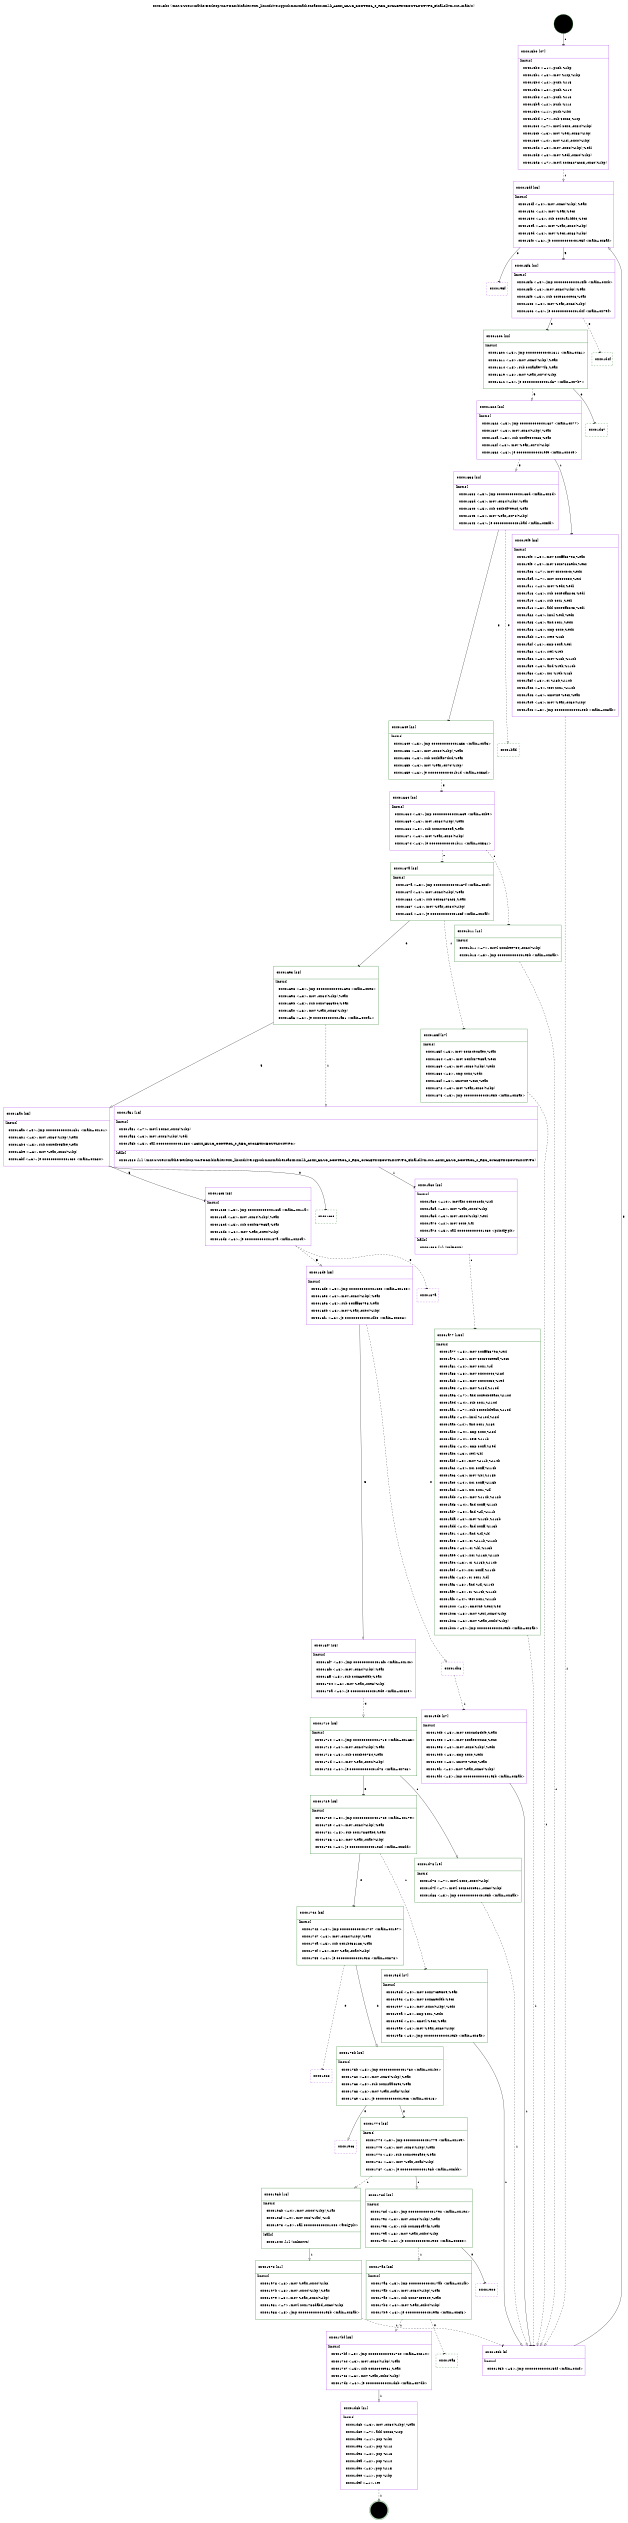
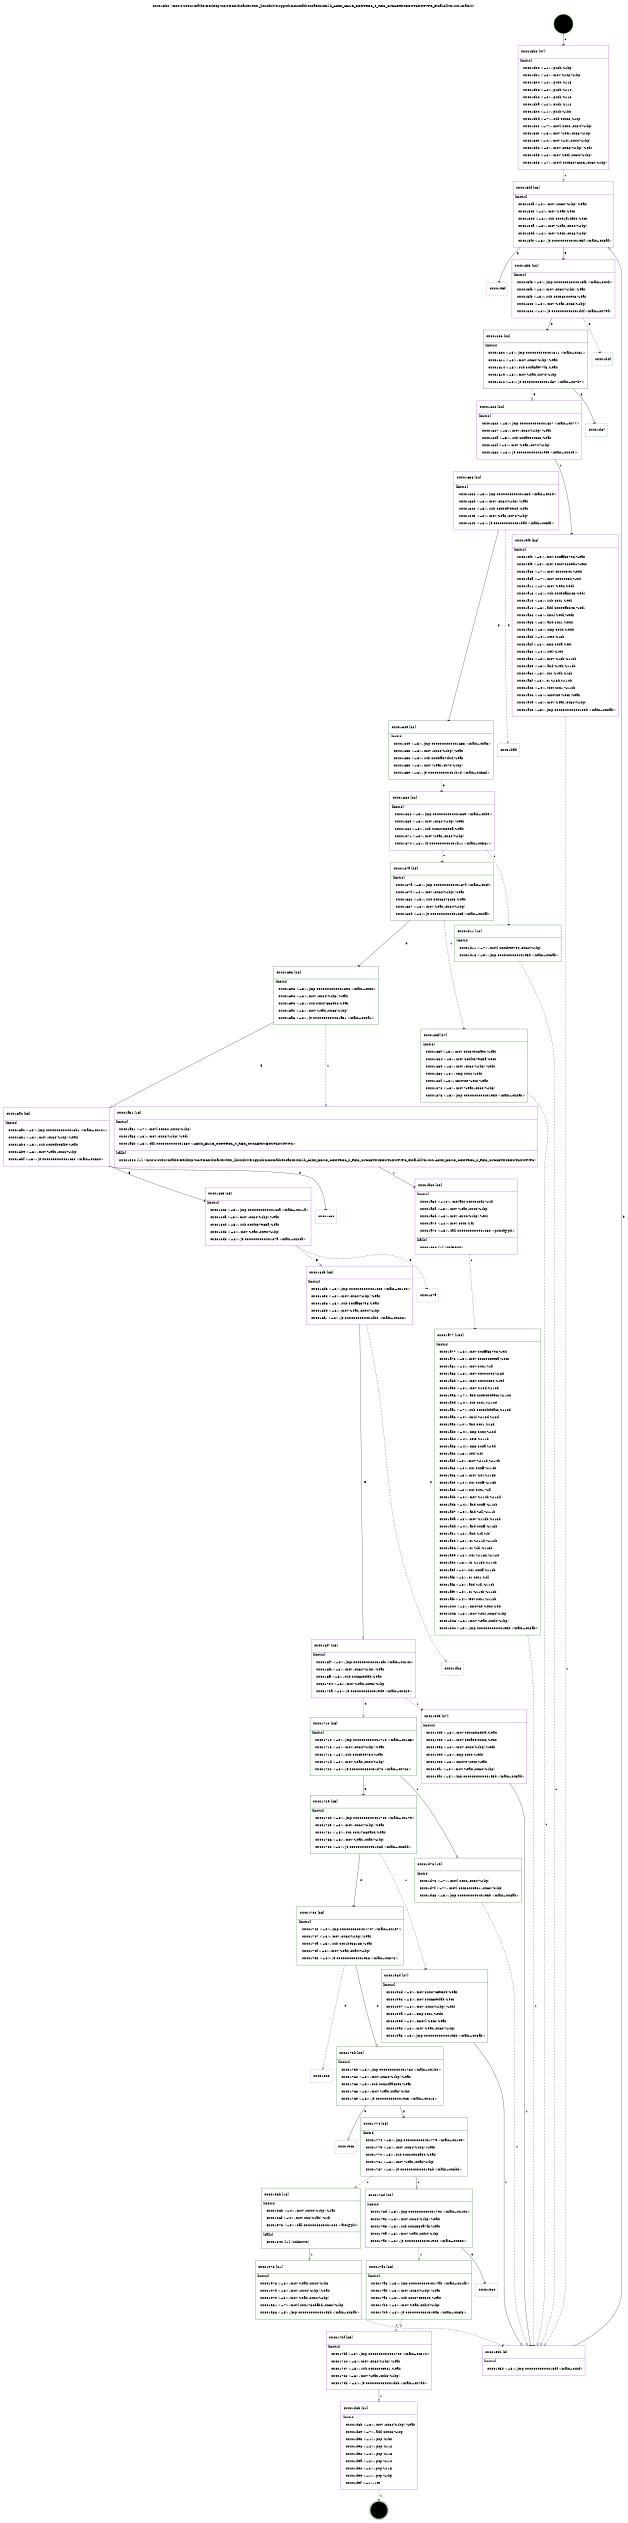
(518, 464) -> none
(459, 1692) -> (413, 1704)
(334, 2016) -> (334, 2016)
(447, 2361) -> none
